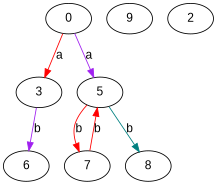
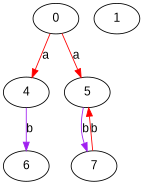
(130, 19) -> (117, 19)
(191, 19) -> none
(83, 51) -> (70, 51)
(39, 92) -> (26, 92)
(75, 123) -> (81, 125)
(148, 166) -> none
